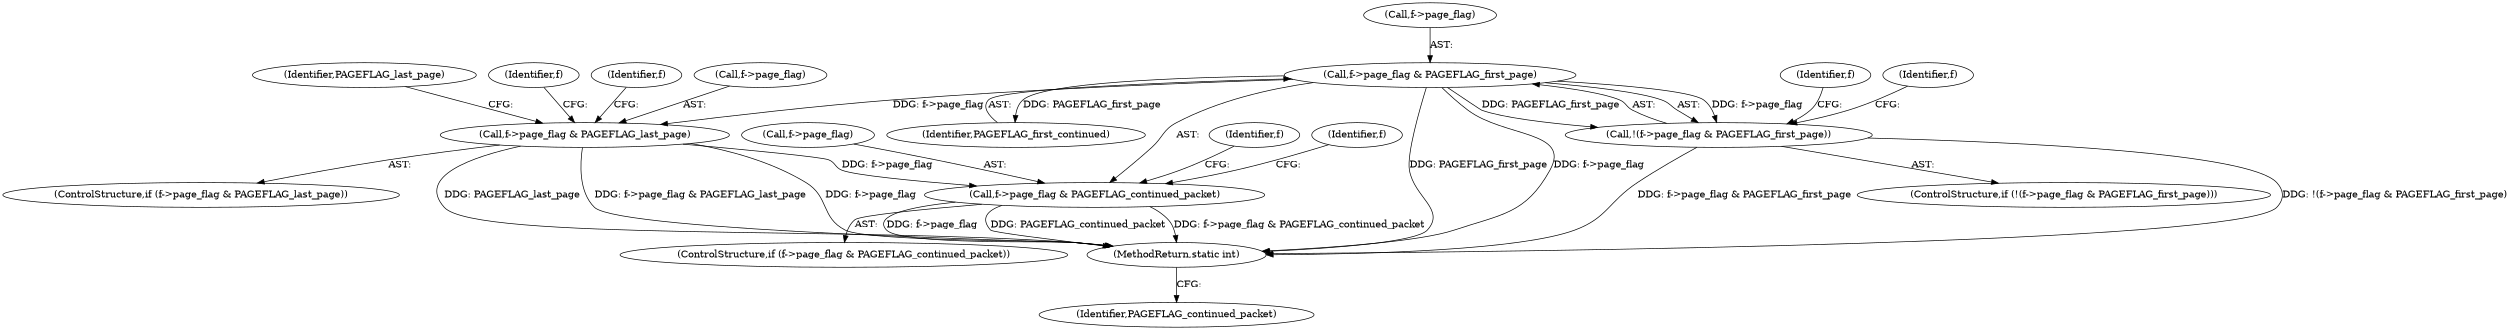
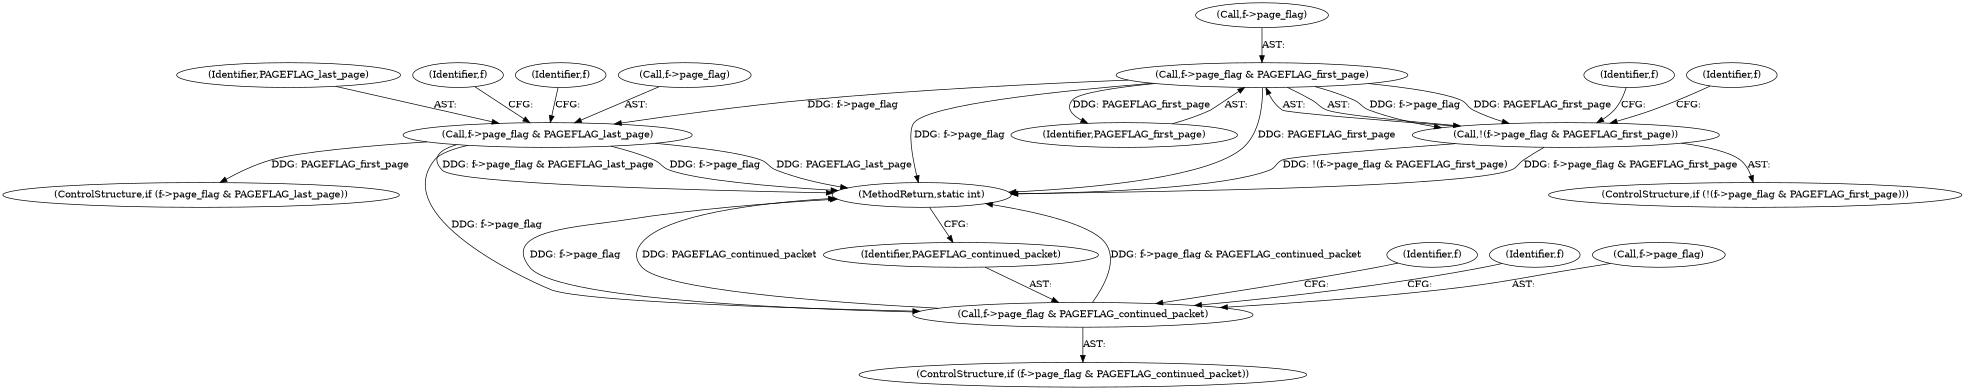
(502, 105) -> (447, 105)
(1204, 110) -> (1019, 283)
(1016, 135) -> (1124, 135)
(402, 165) -> (340, 165)
